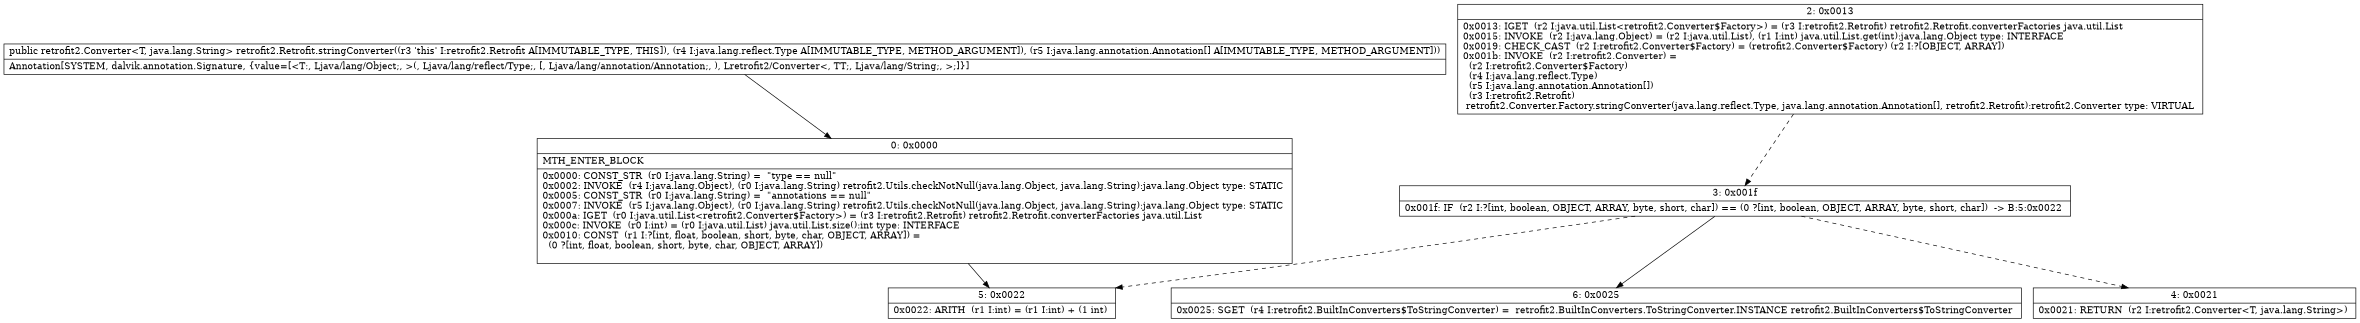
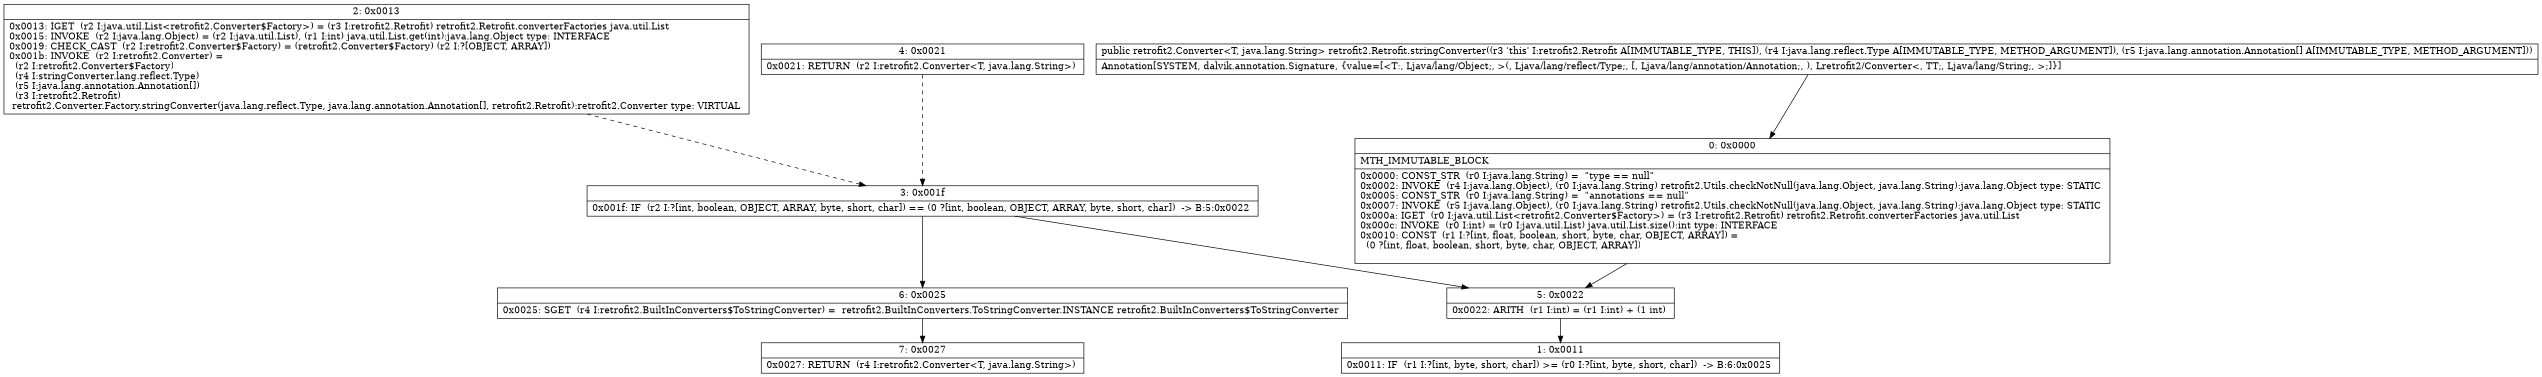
(1530, 76) -> (104, 76)
(593, 161) -> (1425, 161)
(1962, 251) -> (923, 127)
(1379, 253) -> (1238, 252)
none -> (923, 358)
none -> (1561, 358)
